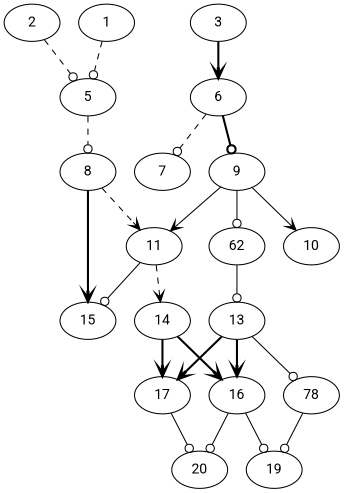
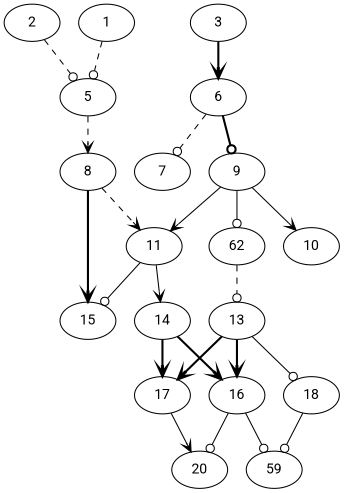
(88, 130) -> (88, 130)
(158, 278) -> (158, 278)
(237, 279) -> (237, 279)
(311, 395) -> (311, 395)
(179, 429) -> (179, 429)
(274, 470) -> (274, 470)
